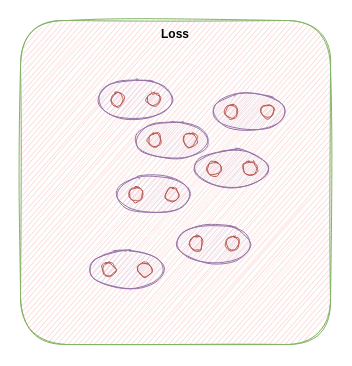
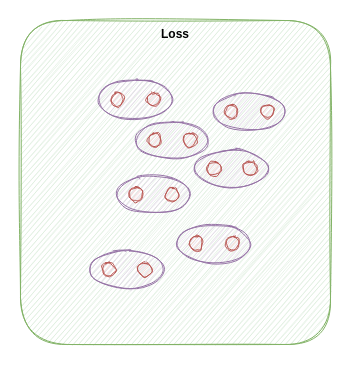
(176, 35) -> (176, 35)
